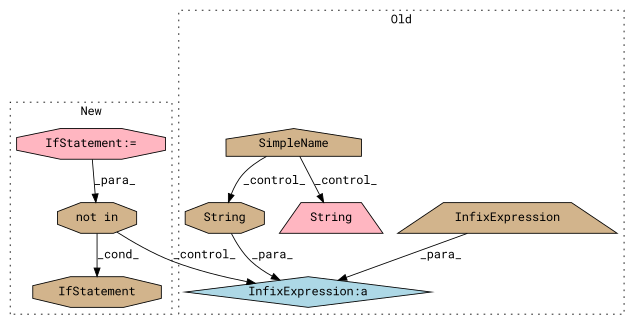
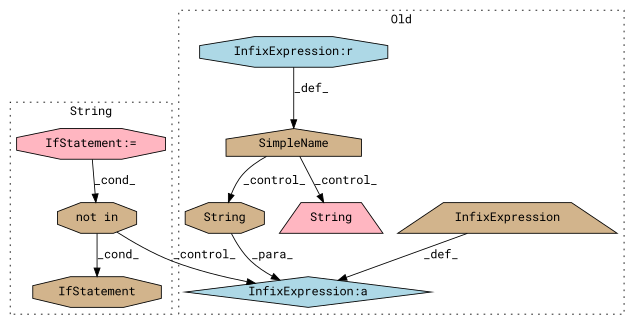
none -> (294, 52)
(91, 112) -> (91, 112)
(115, 181) -> (115, 181)
(441, 255) -> (441, 255)
